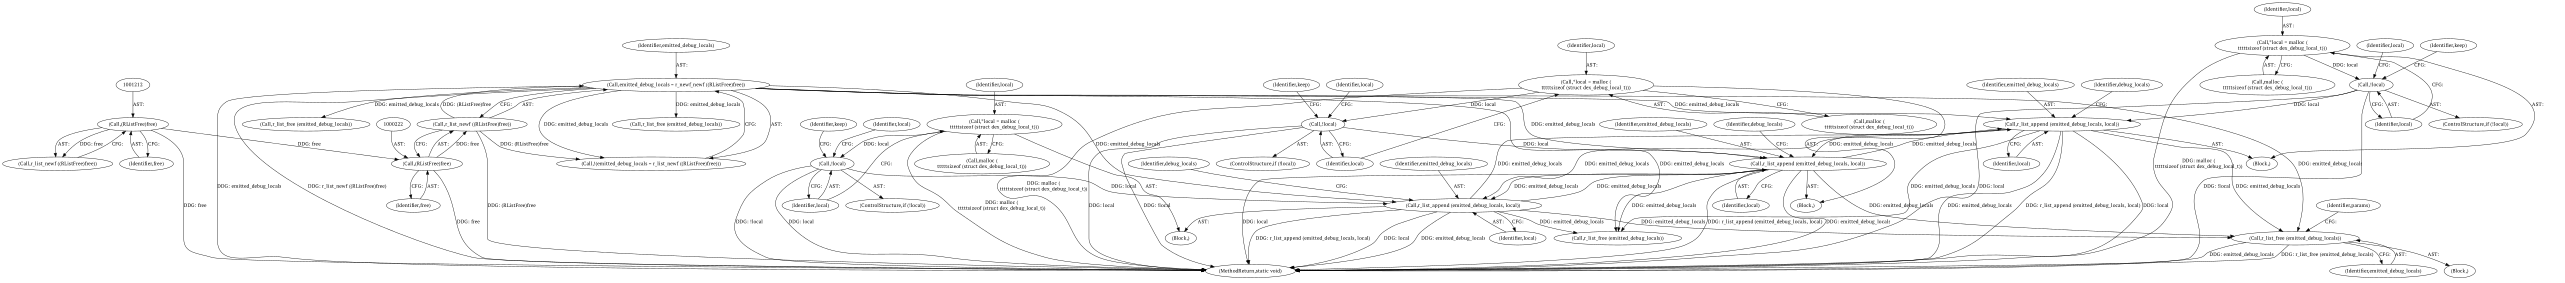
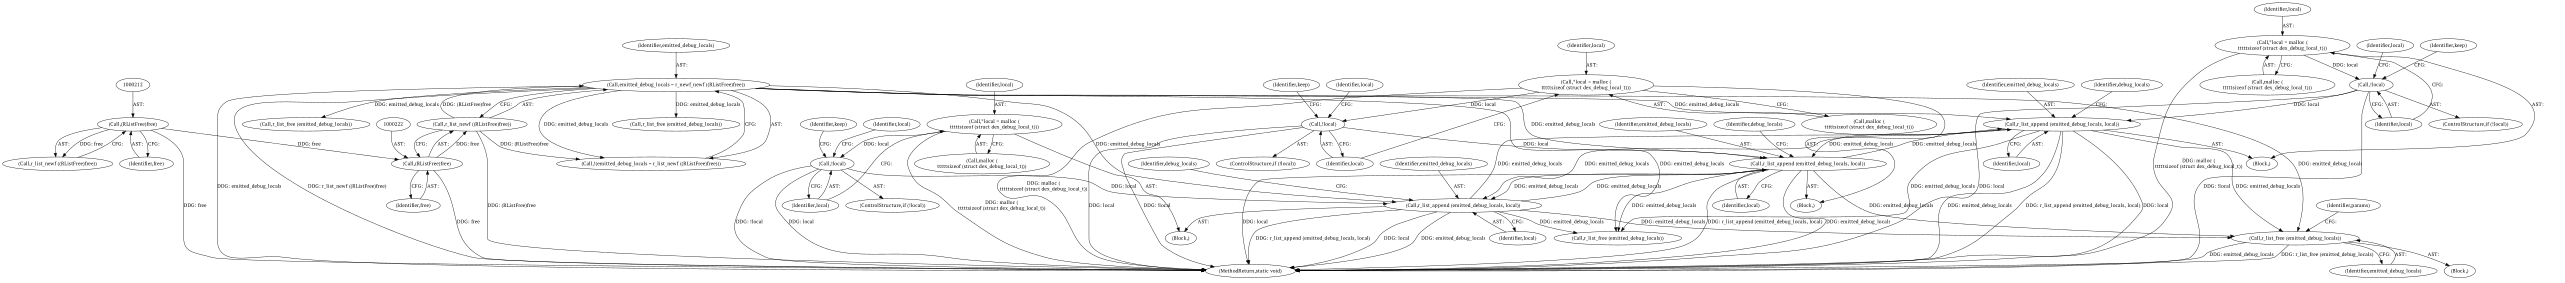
(133, 85) -> (133, 85)
